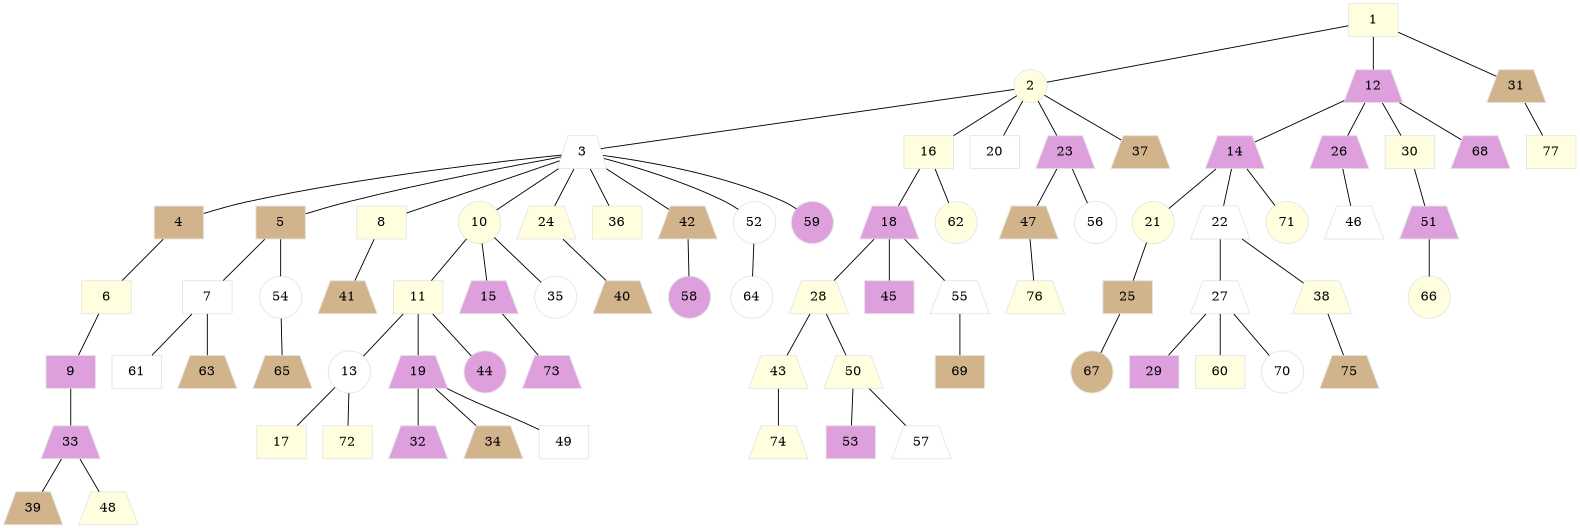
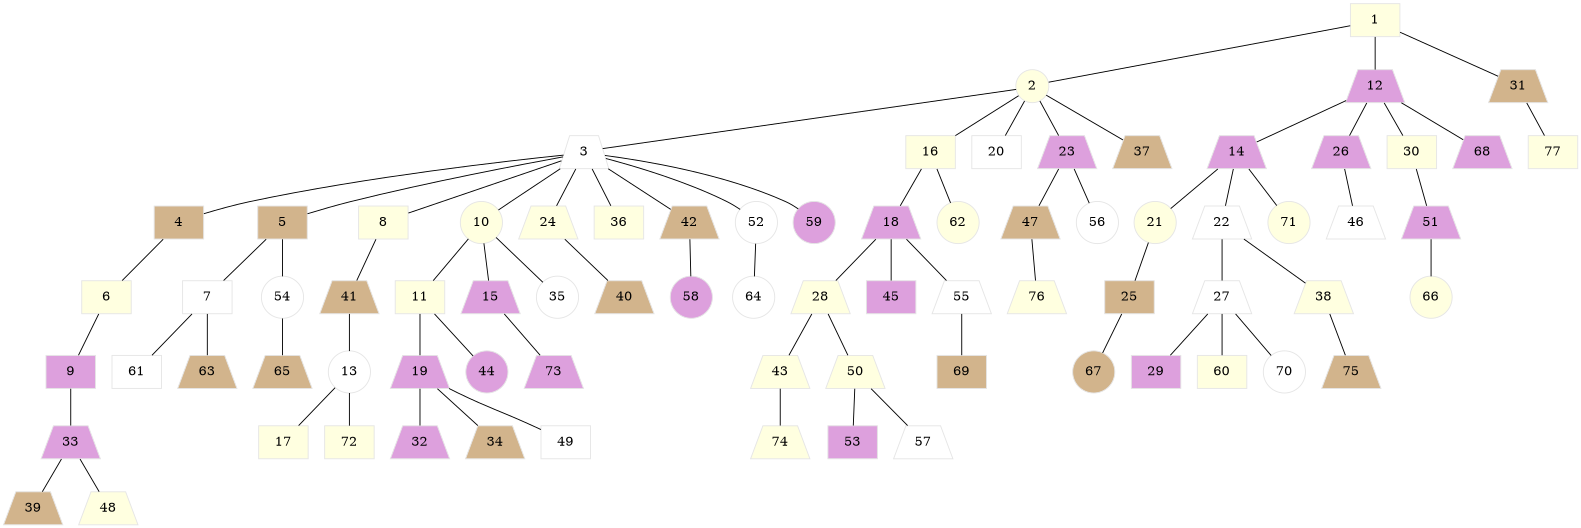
(383, 335) -> (349, 333)
